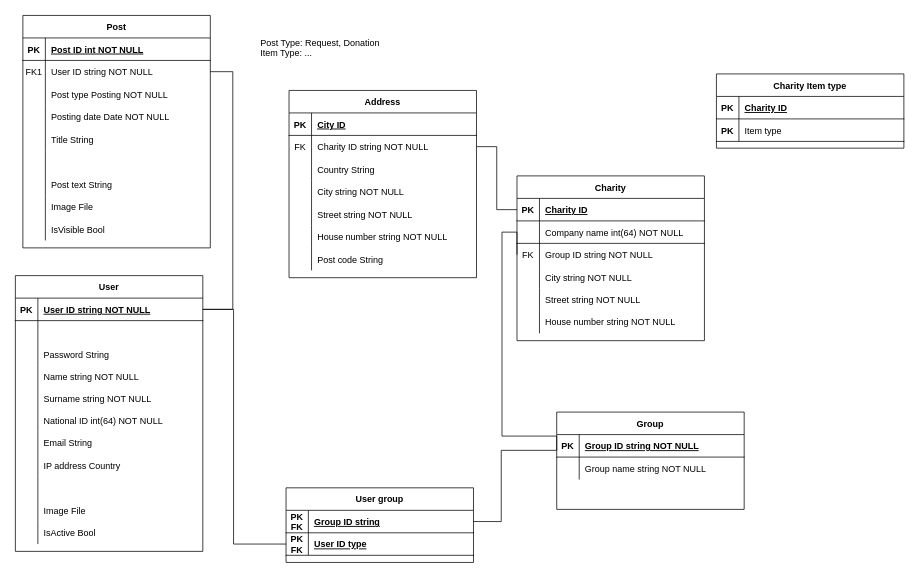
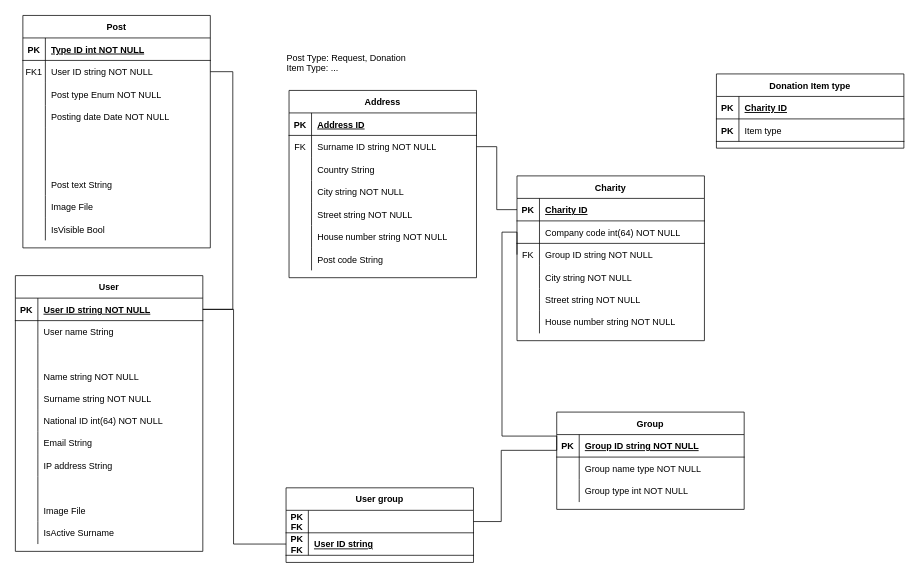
(96, 50) -> (96, 50)
(371, 51) -> (398, 66)
(810, 86) -> (810, 86)
(111, 95) -> (104, 95)
(333, 125) -> (341, 125)
(128, 139) -> none
(376, 147) -> (377, 147)
(612, 233) -> (612, 233)
none -> (120, 332)
(120, 354) -> none
(87, 466) -> (83, 466)
(645, 469) -> (641, 469)
none -> (662, 491)
(391, 522) -> none
(73, 533) -> (81, 533)
(342, 545) -> (346, 545)
